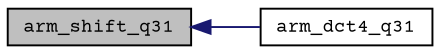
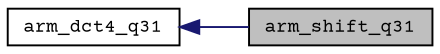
(235, 27) -> (224, 27)
